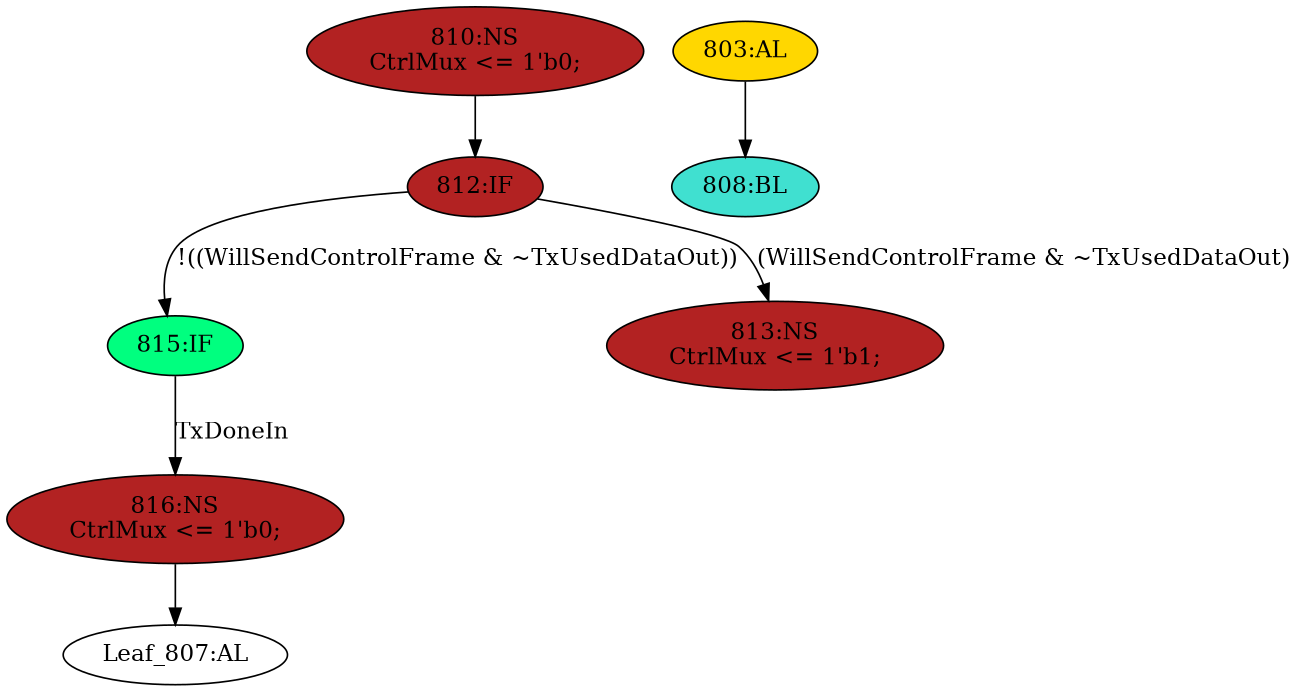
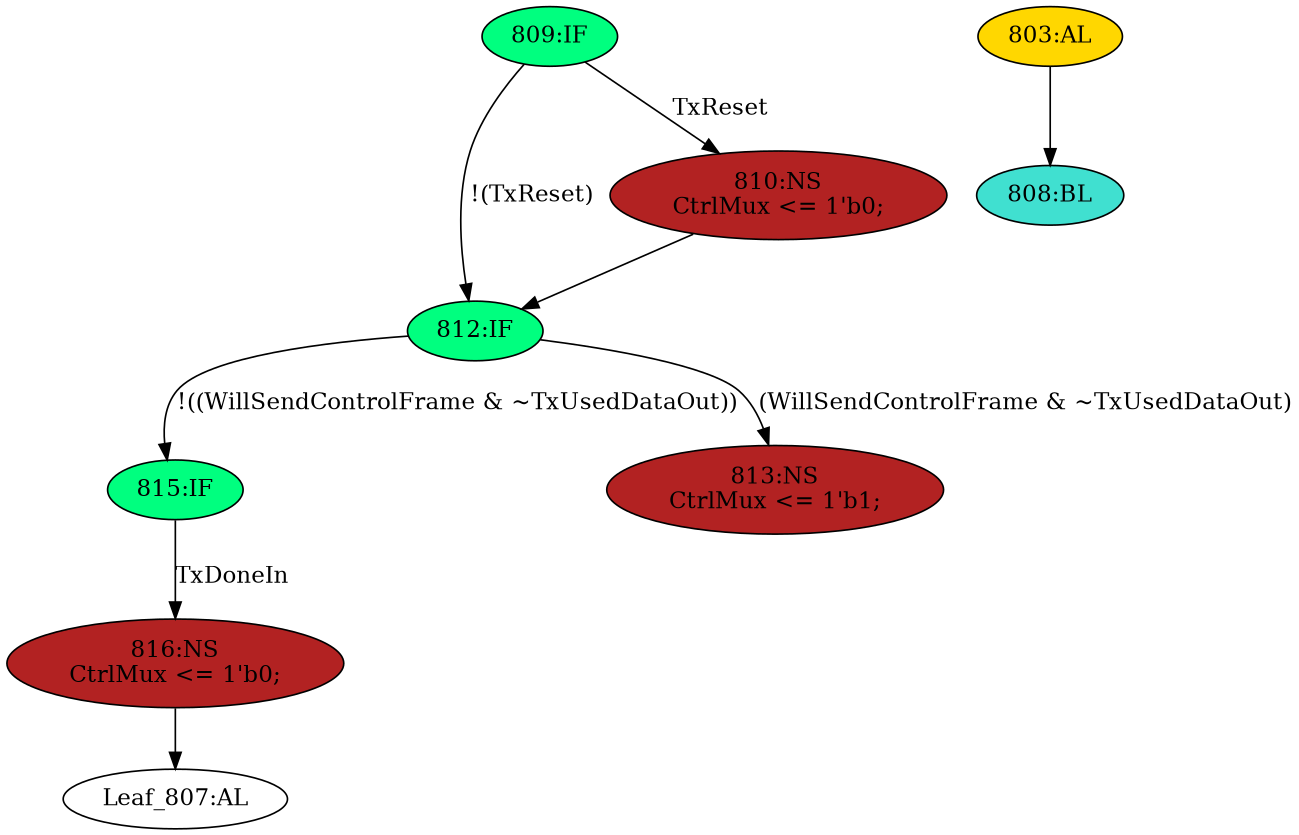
none -> (550, 36)
(475, 187) -> (475, 331)
